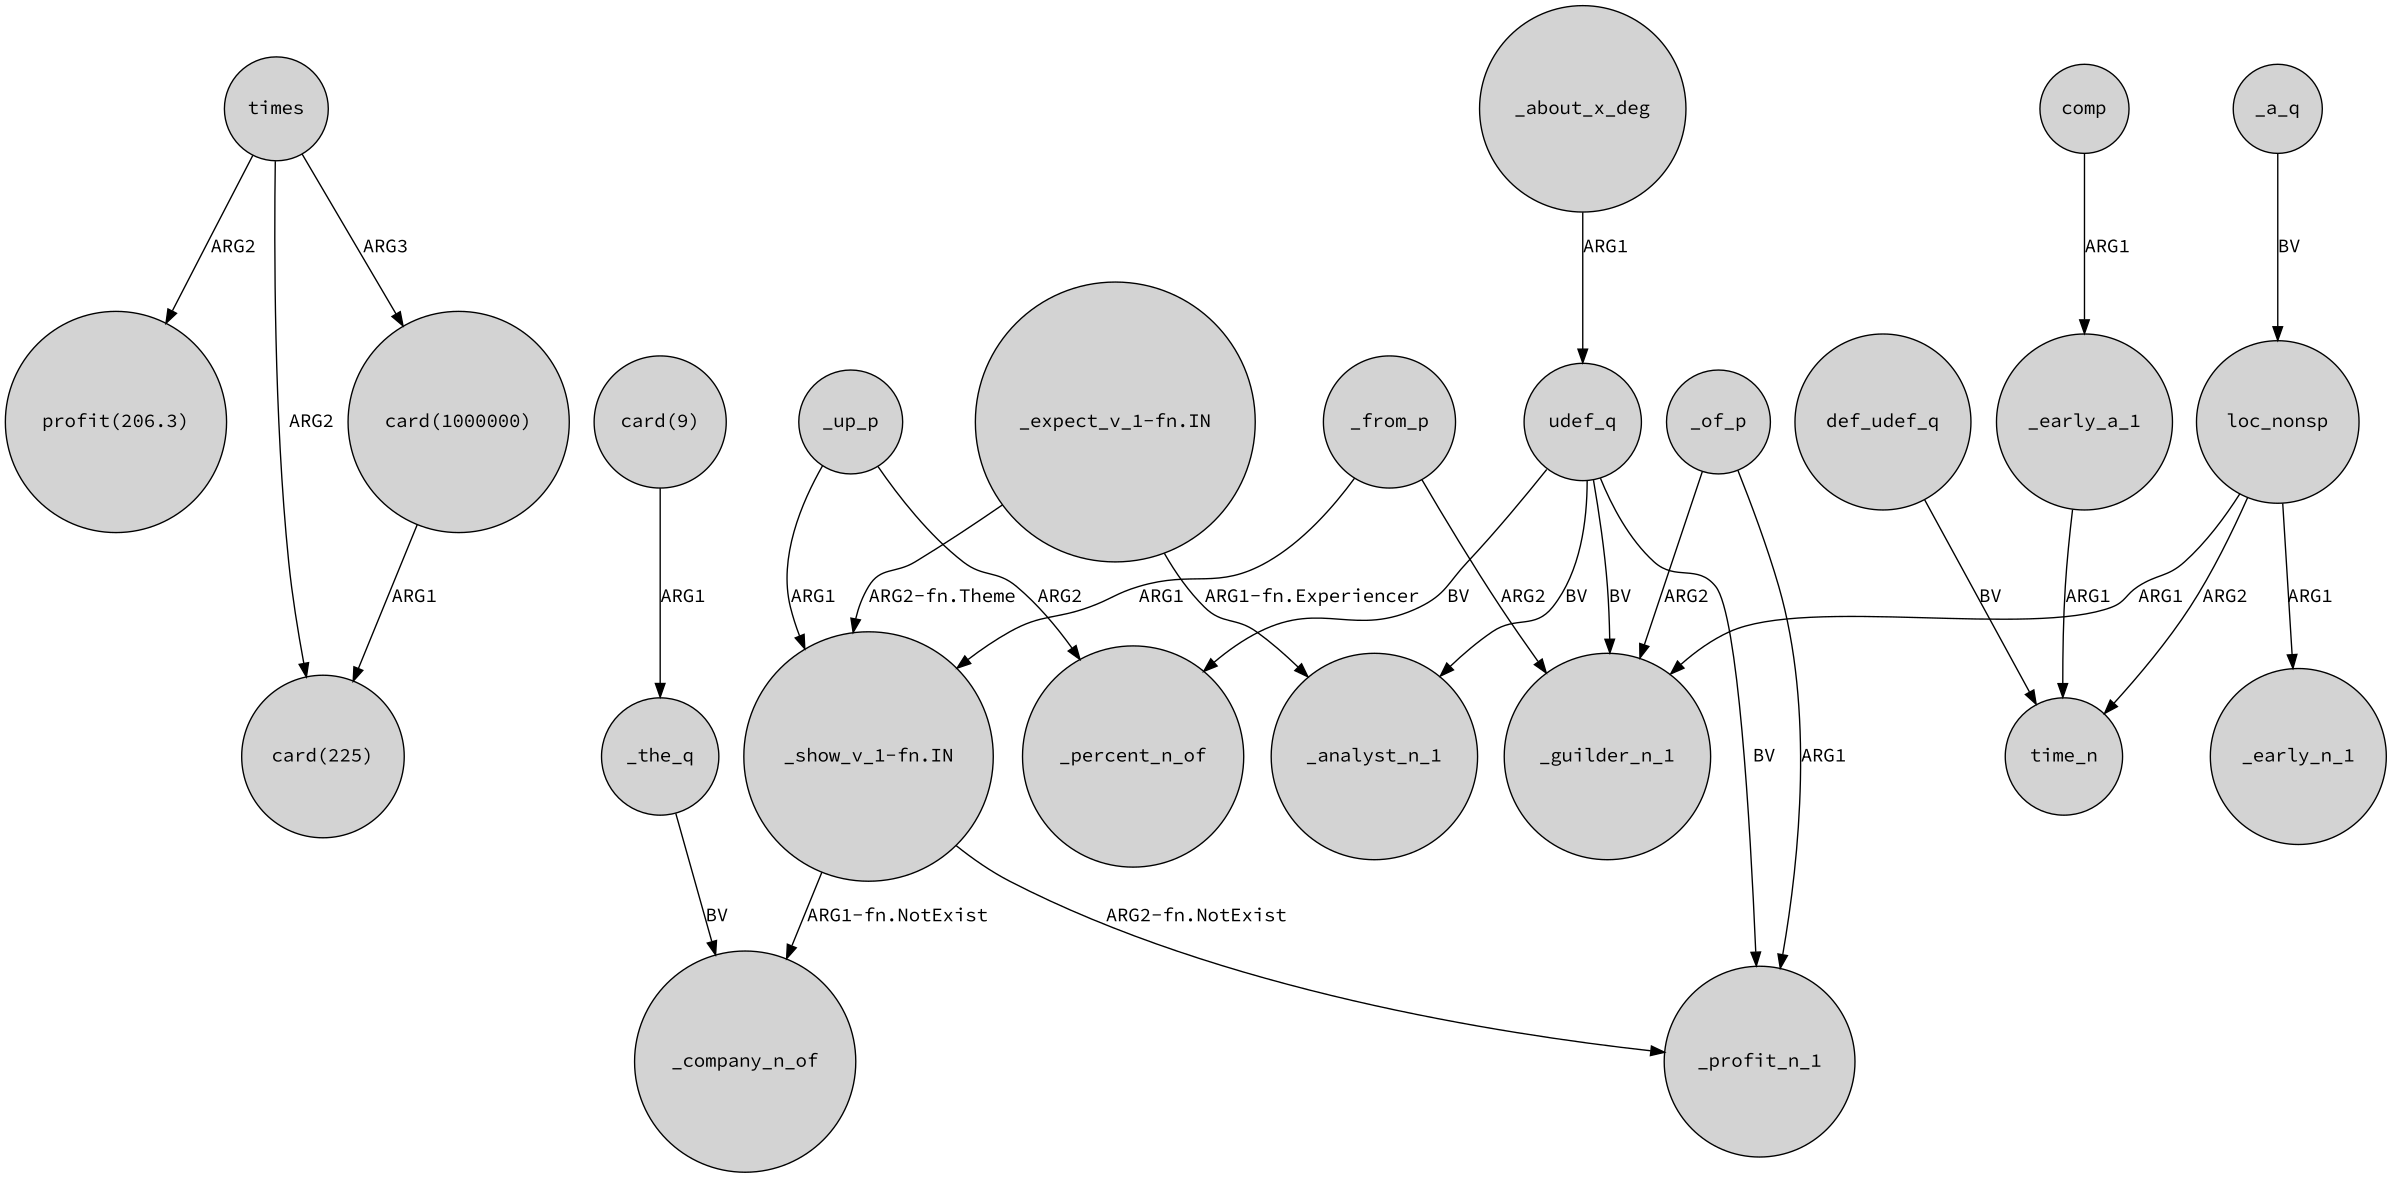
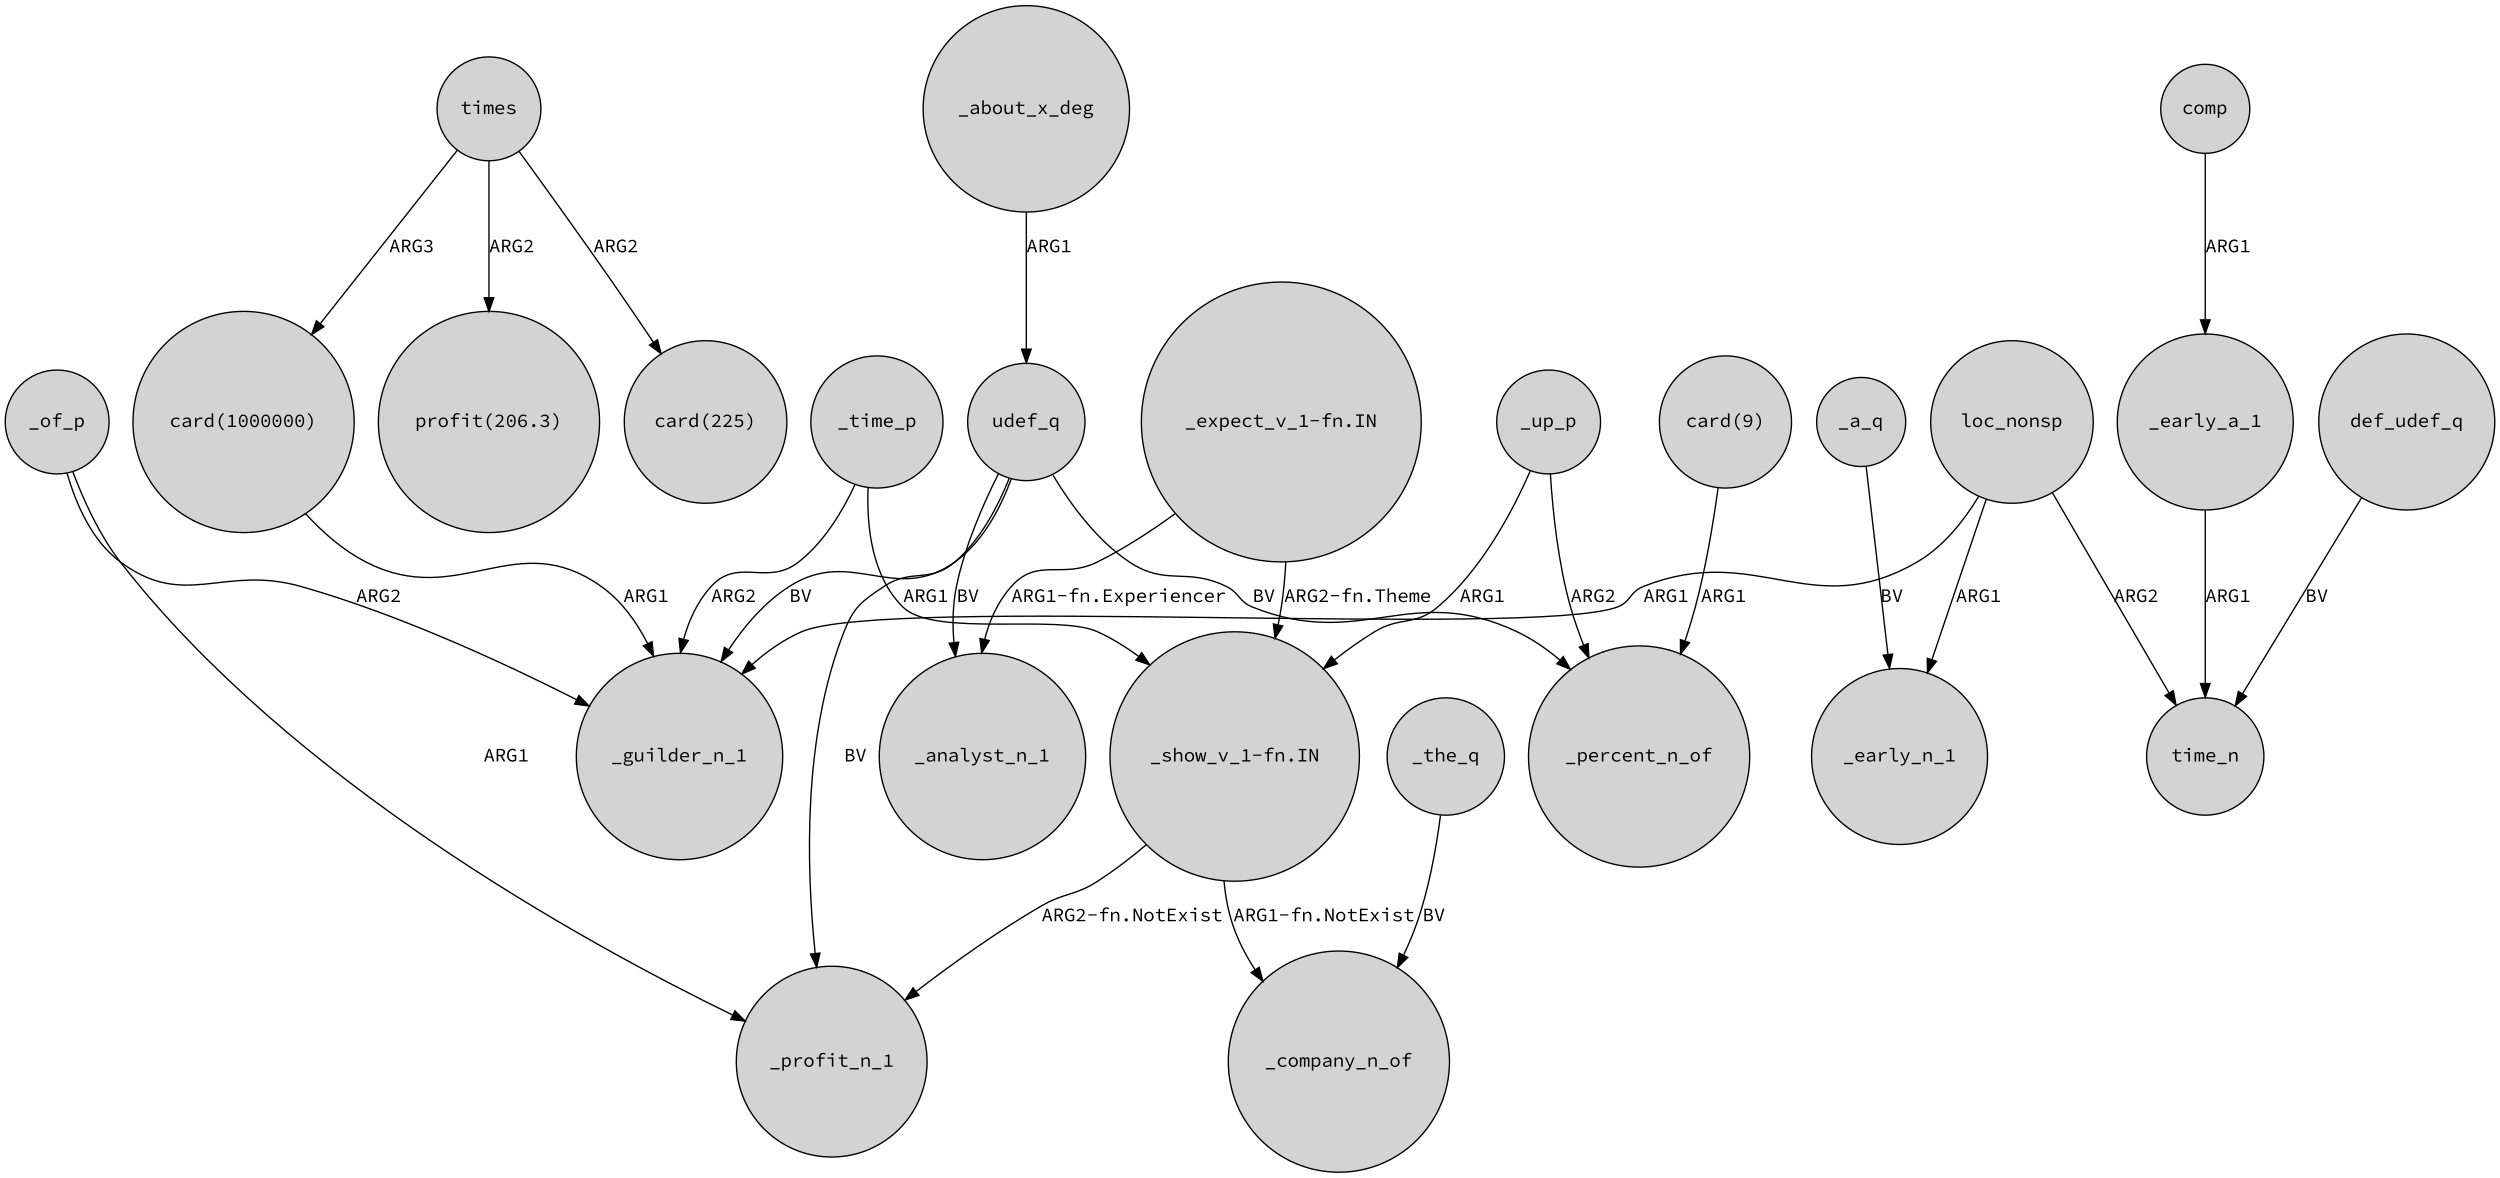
(2278, 240) -> (1877, 560)
(1389, 422) -> (877, 422)
(660, 586) -> (1706, 561)
(388, 597) -> (483, 570)
